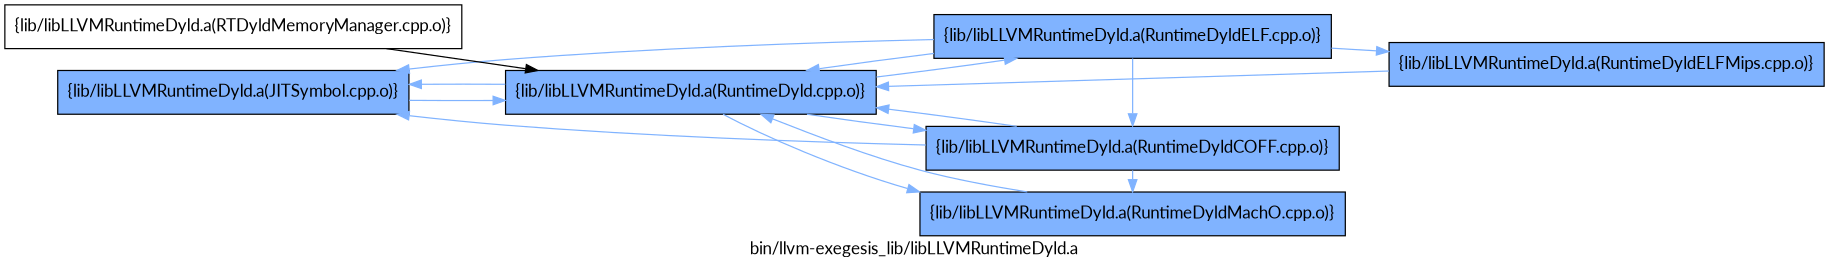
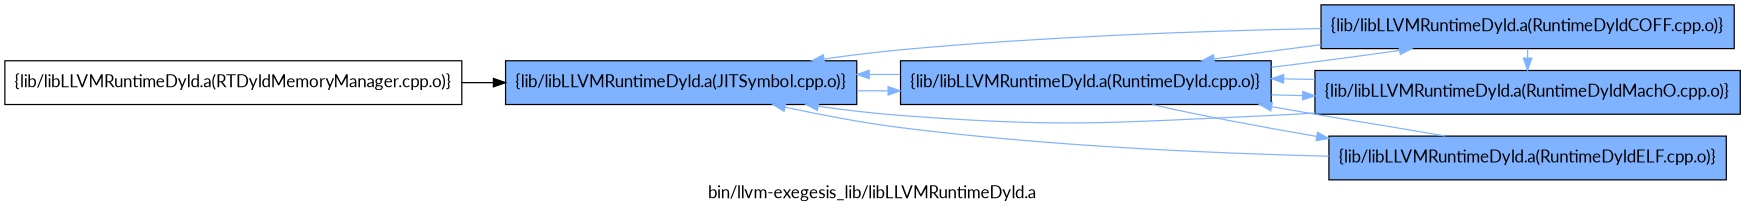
(446, 57) -> (478, 83)
(1607, 64) -> none
(1133, 87) -> none
none -> (1066, 123)
